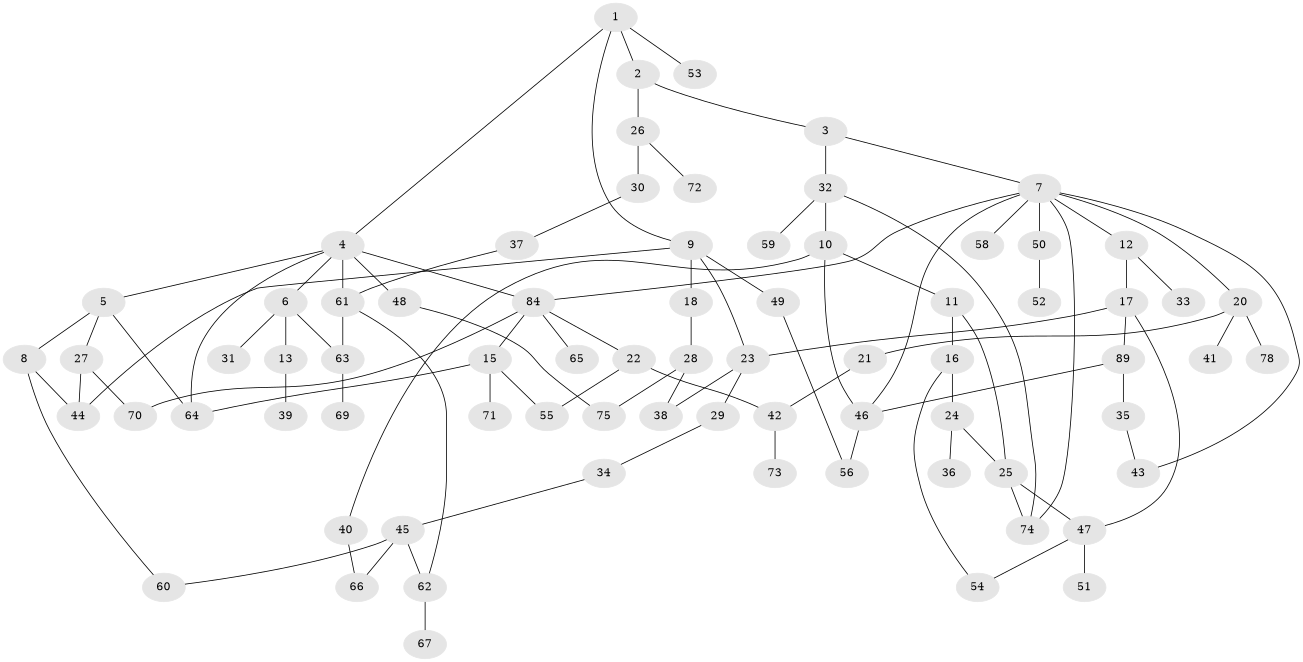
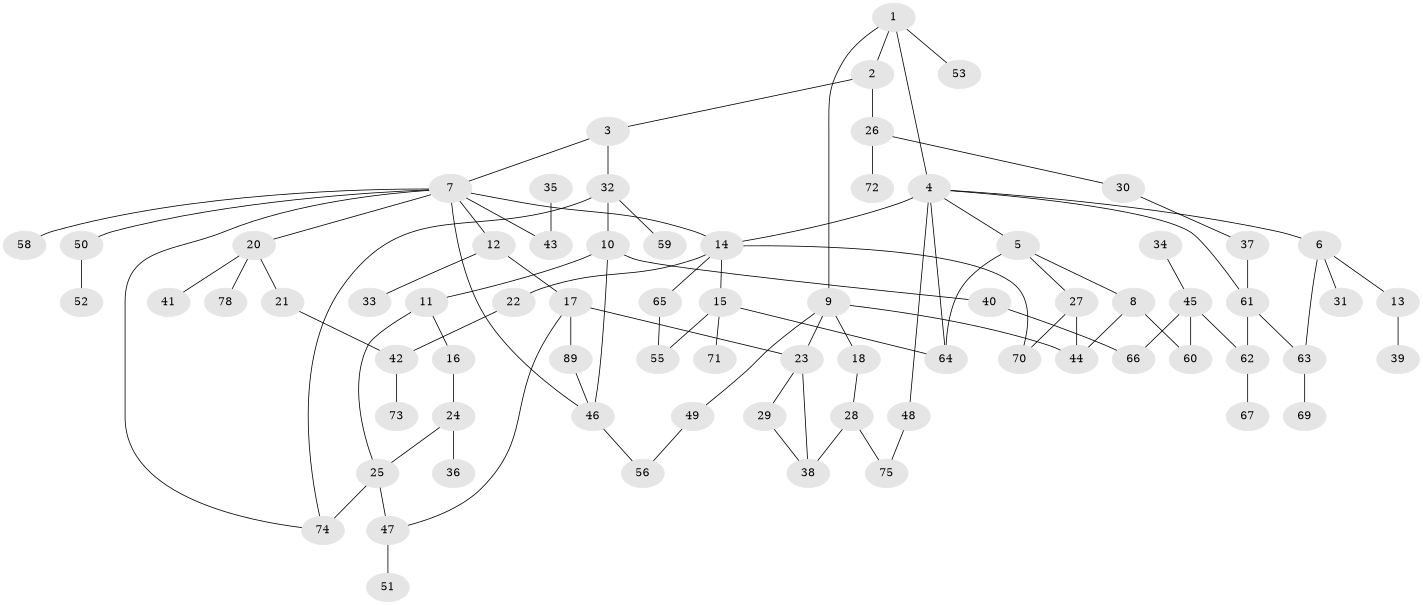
(534, 302) -> (722, 245)
(590, 388) -> (659, 331)
(1123, 388) -> none
(661, 445) -> (787, 445)
(978, 587) -> none
